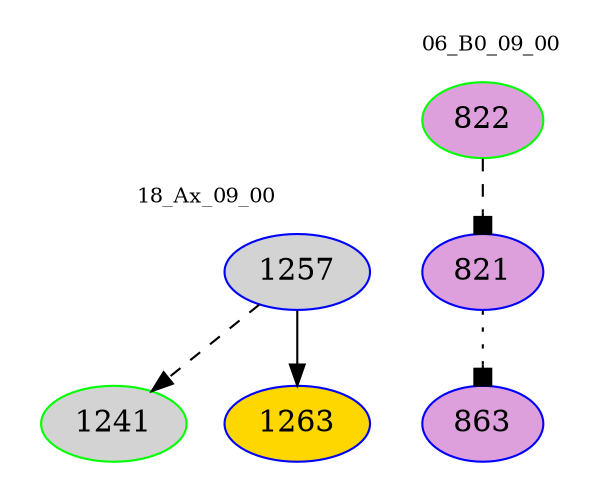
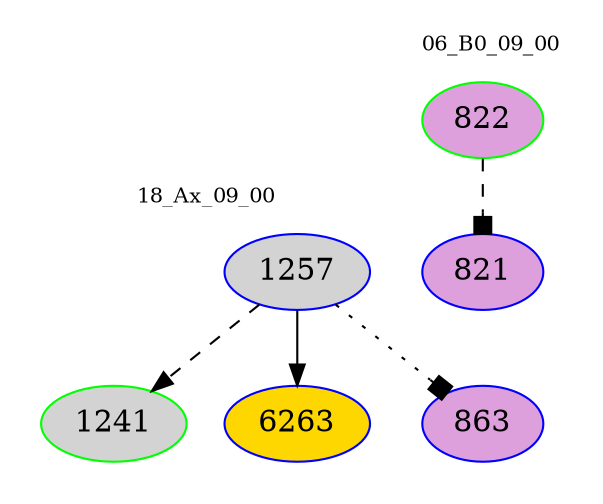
(483, 338) -> (373, 335)
(297, 424) -> (297, 424)
